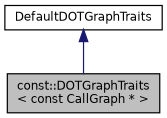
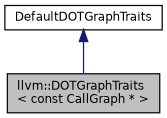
(84, 93) -> (84, 93)
